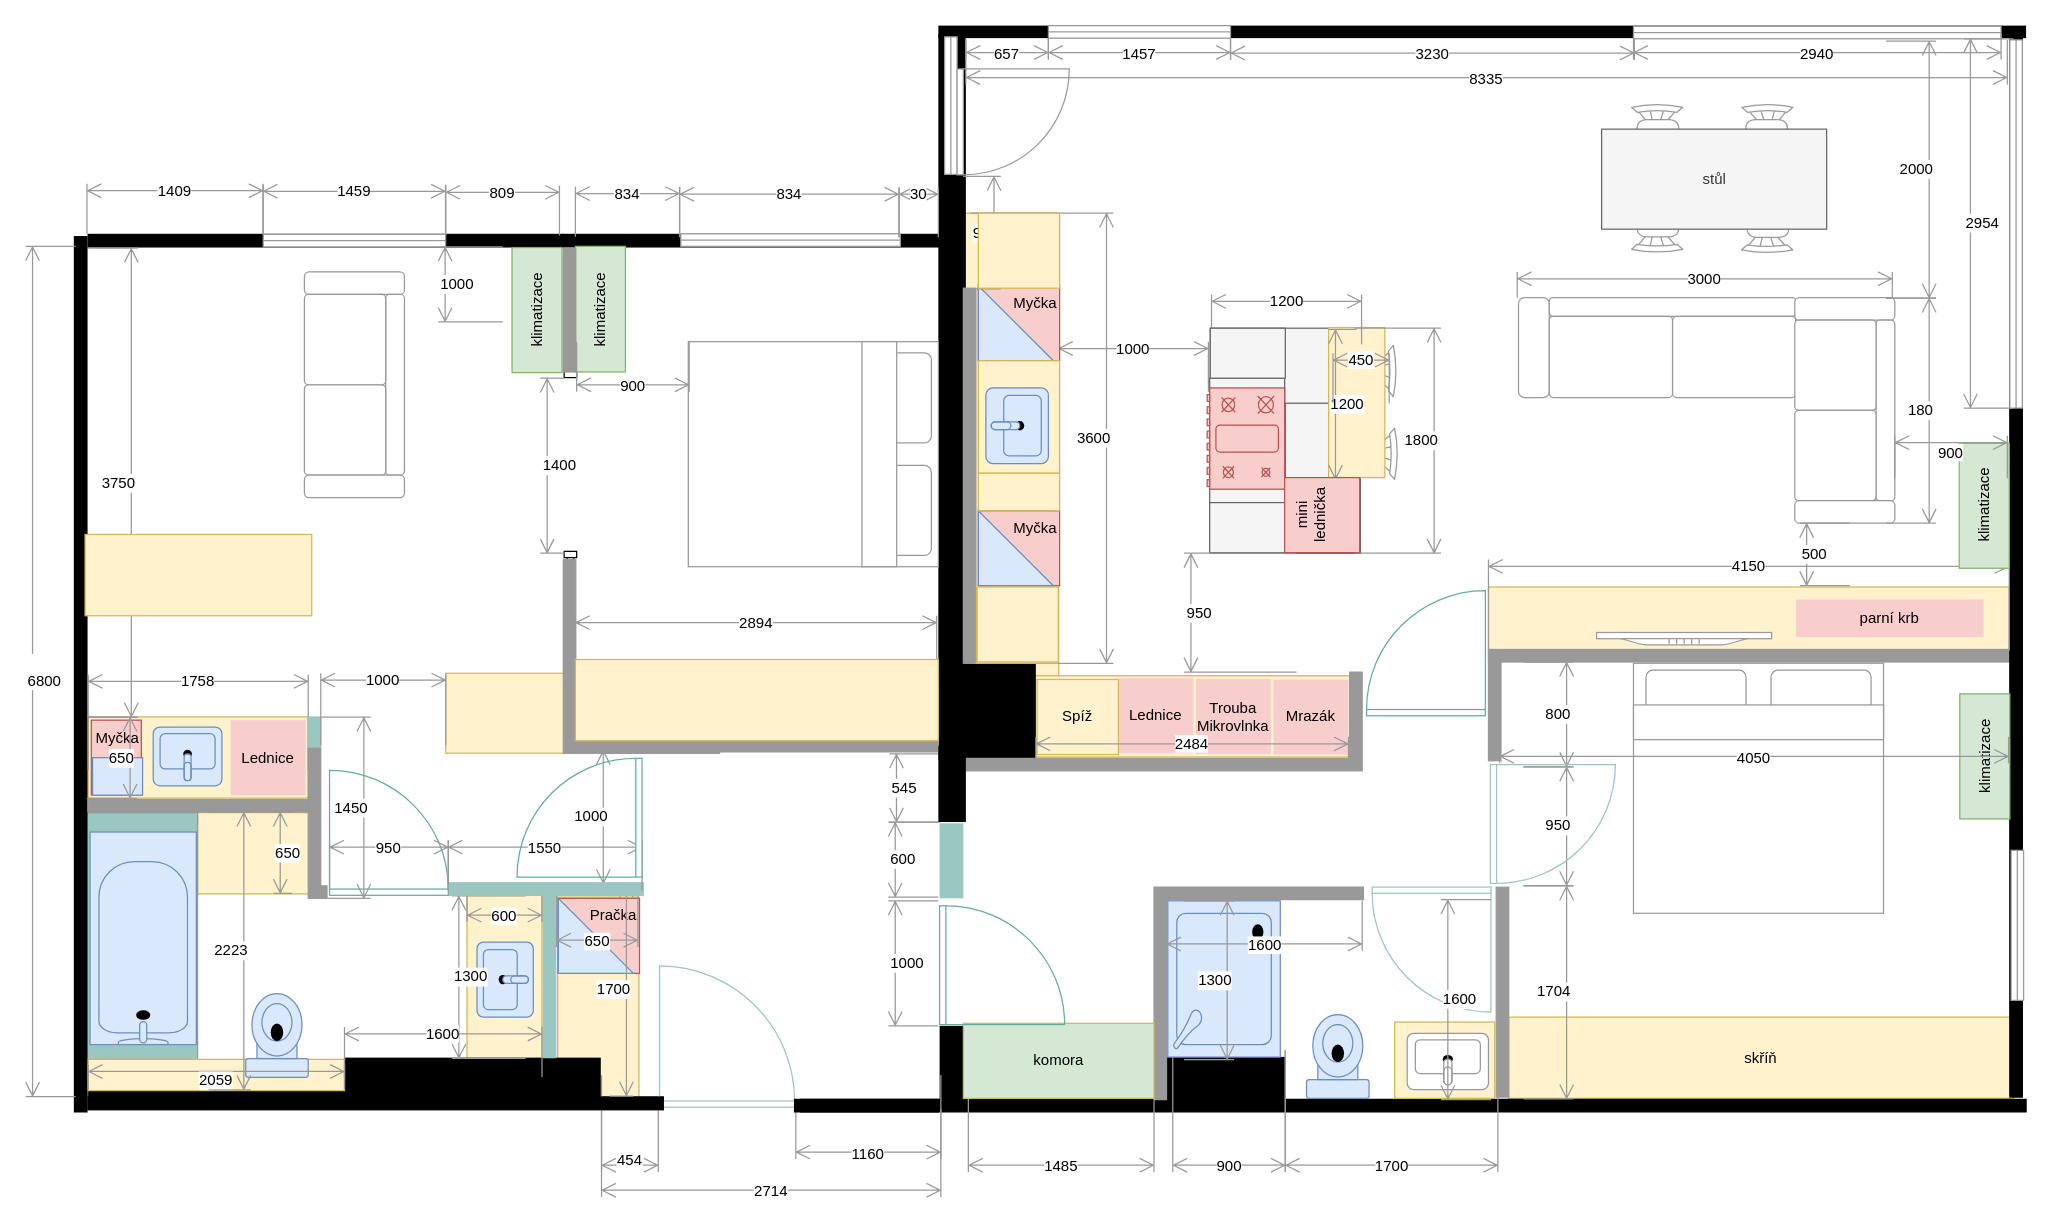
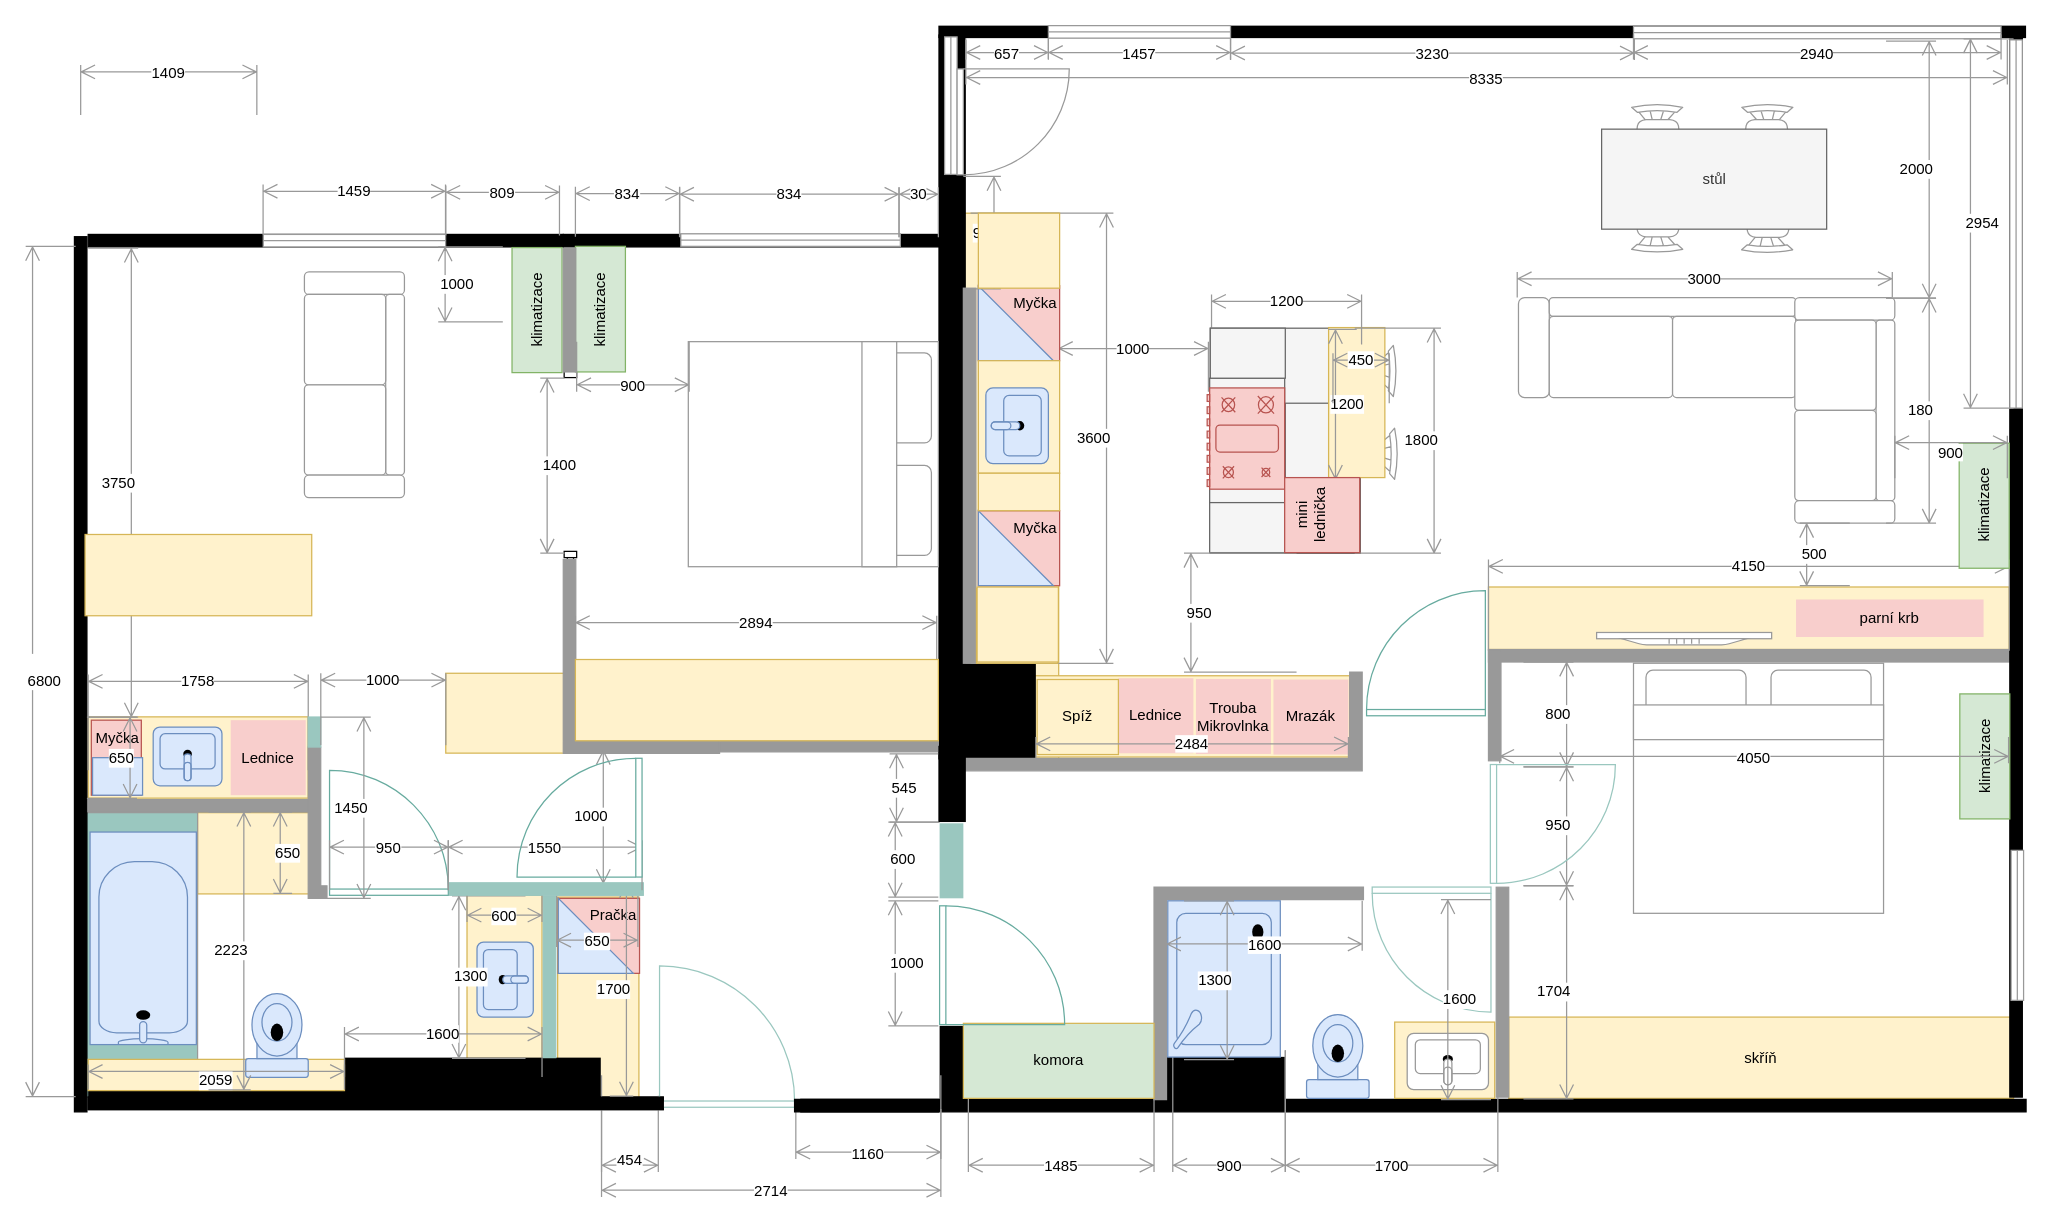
(175, 209) -> (169, 90)
